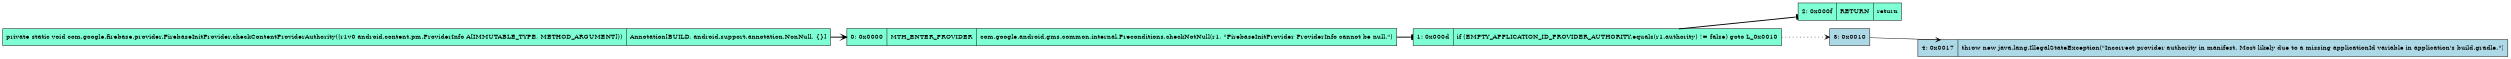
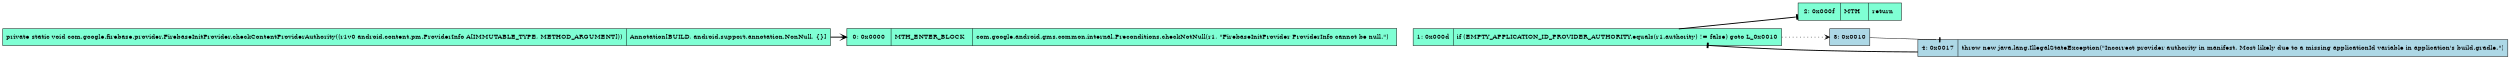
(1855, 11) -> (1852, 11)
(932, 37) -> (930, 37)
(1404, 37) -> (1813, 50)
(1903, 39) -> (1903, 39)
